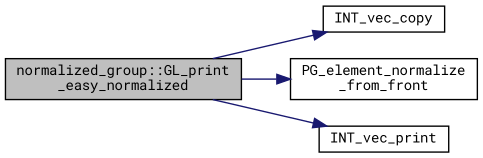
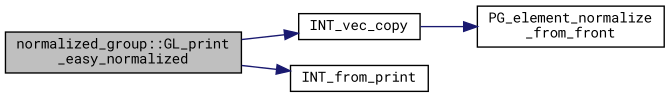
(259, 79) -> (442, 27)
(384, 139) -> (359, 78)
